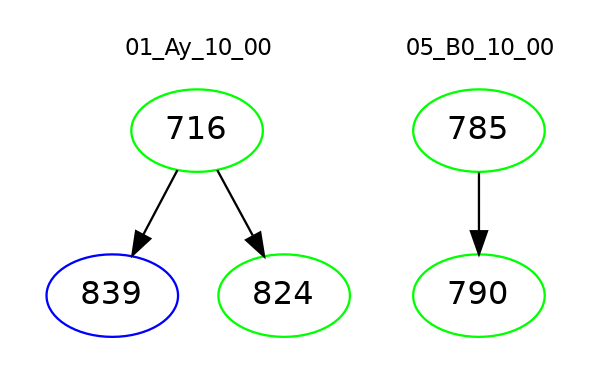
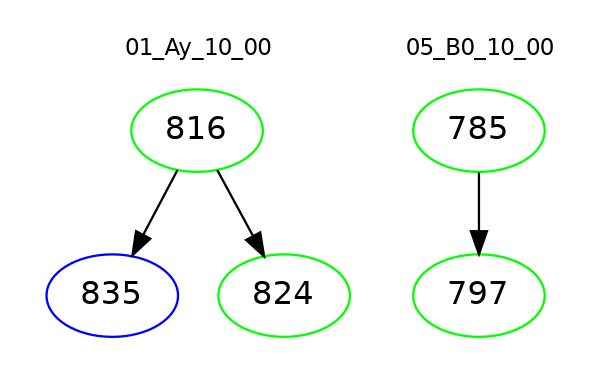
(197, 131) -> (197, 131)
(112, 296) -> (112, 296)
(479, 296) -> (479, 296)
